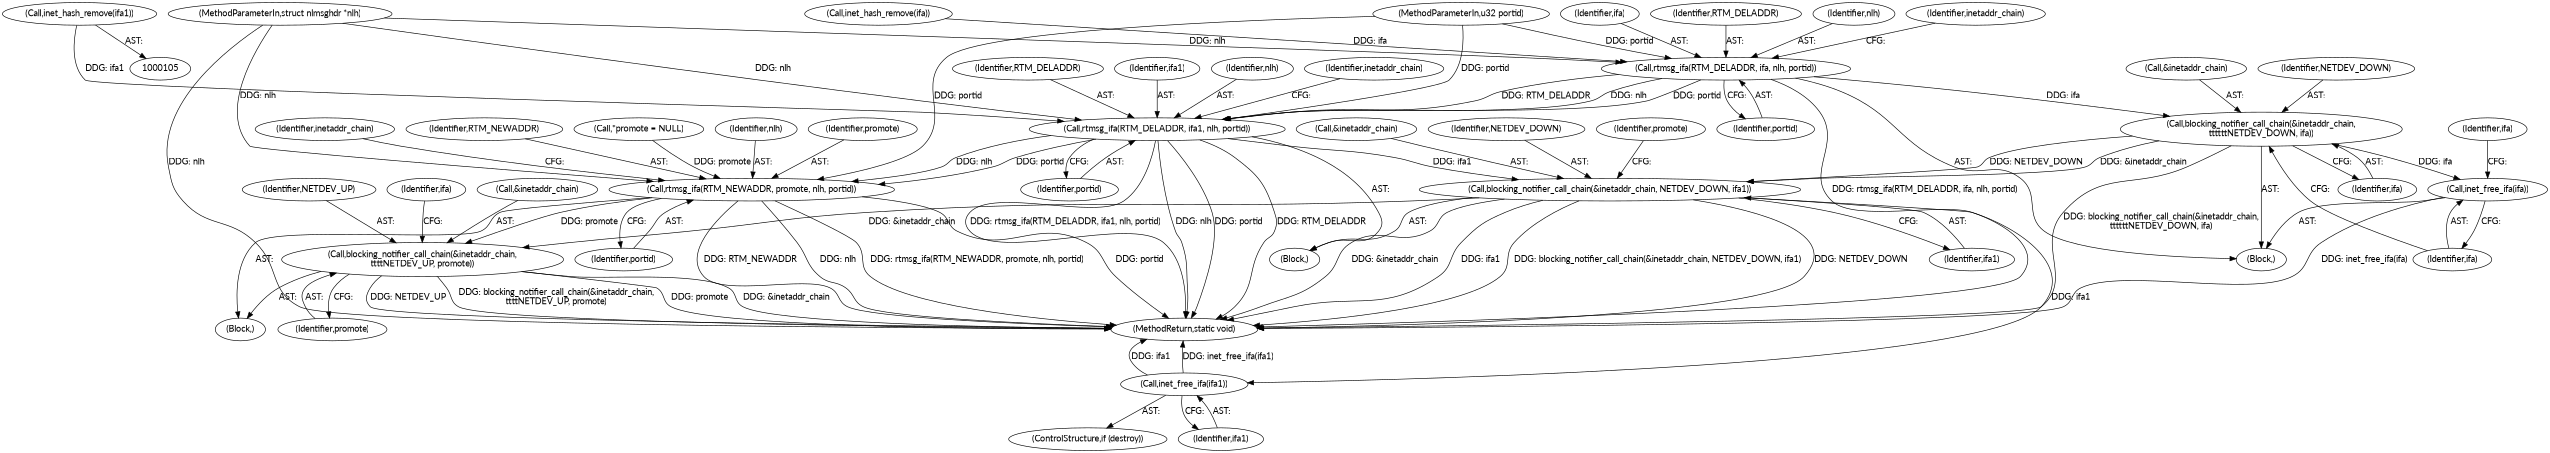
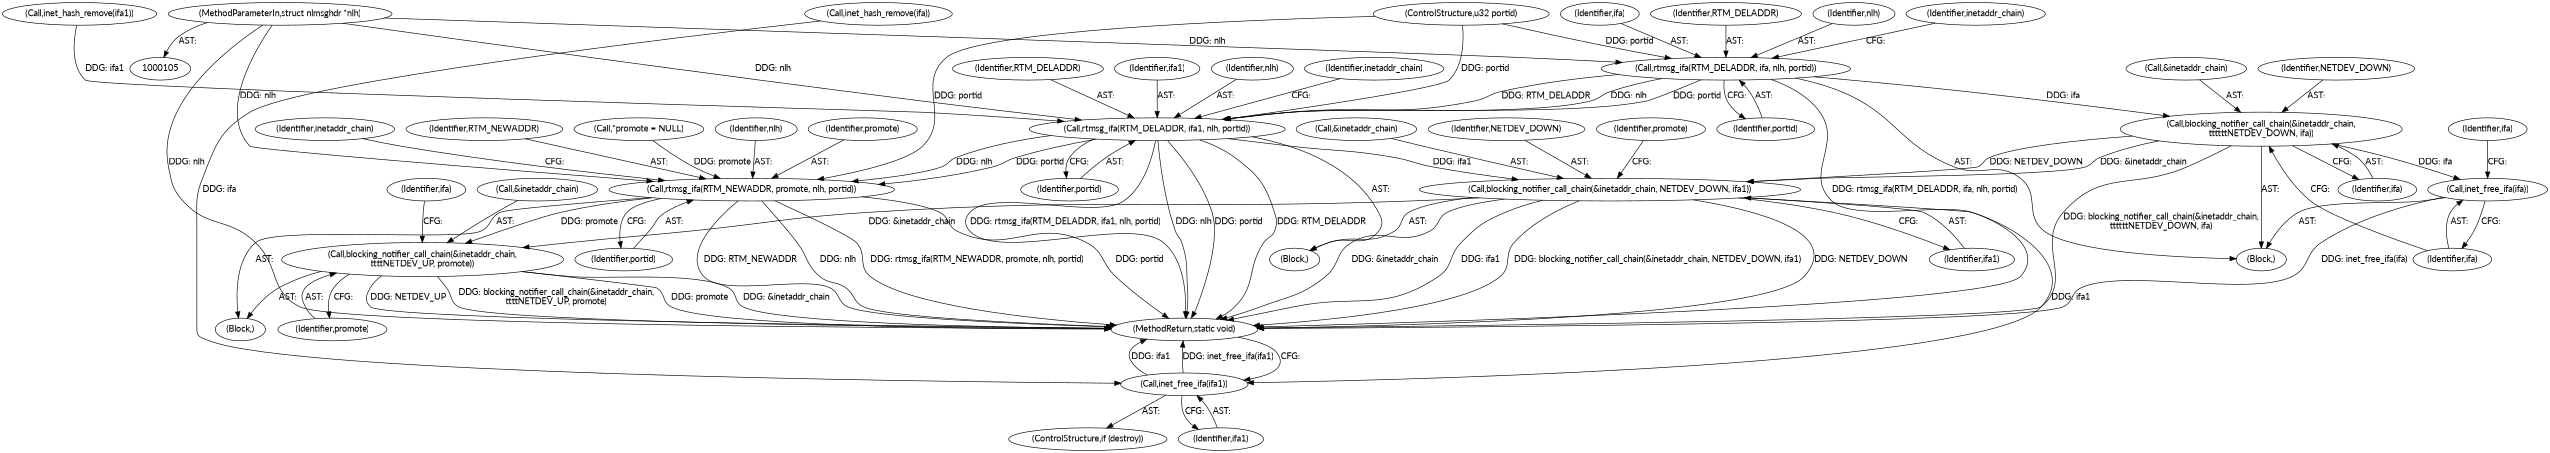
(1461, 14) -> (1461, 14)
(118, 40) -> (184, 33)
(1283, 40) -> (246, 348)
(309, 190) -> none
none -> (1278, 355)
